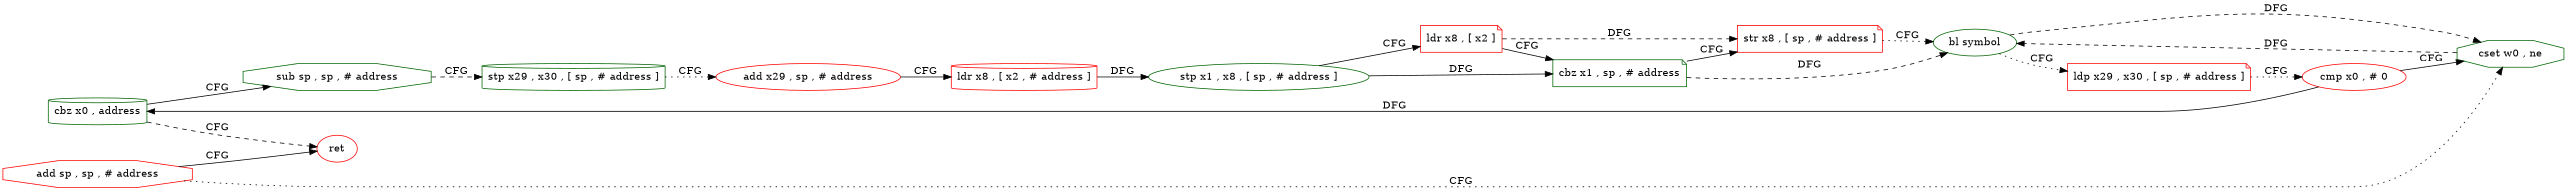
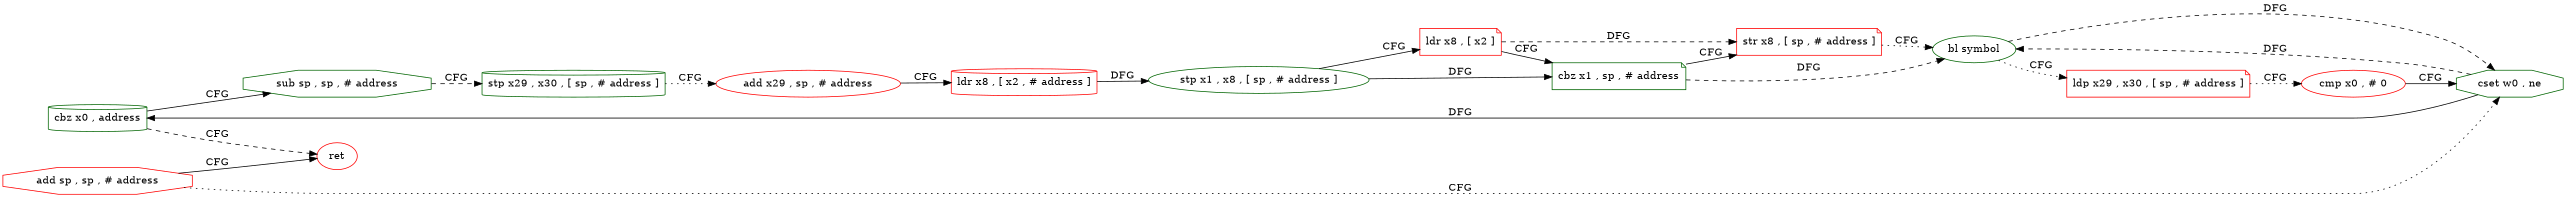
(1238, 111) -> (1318, 118)
